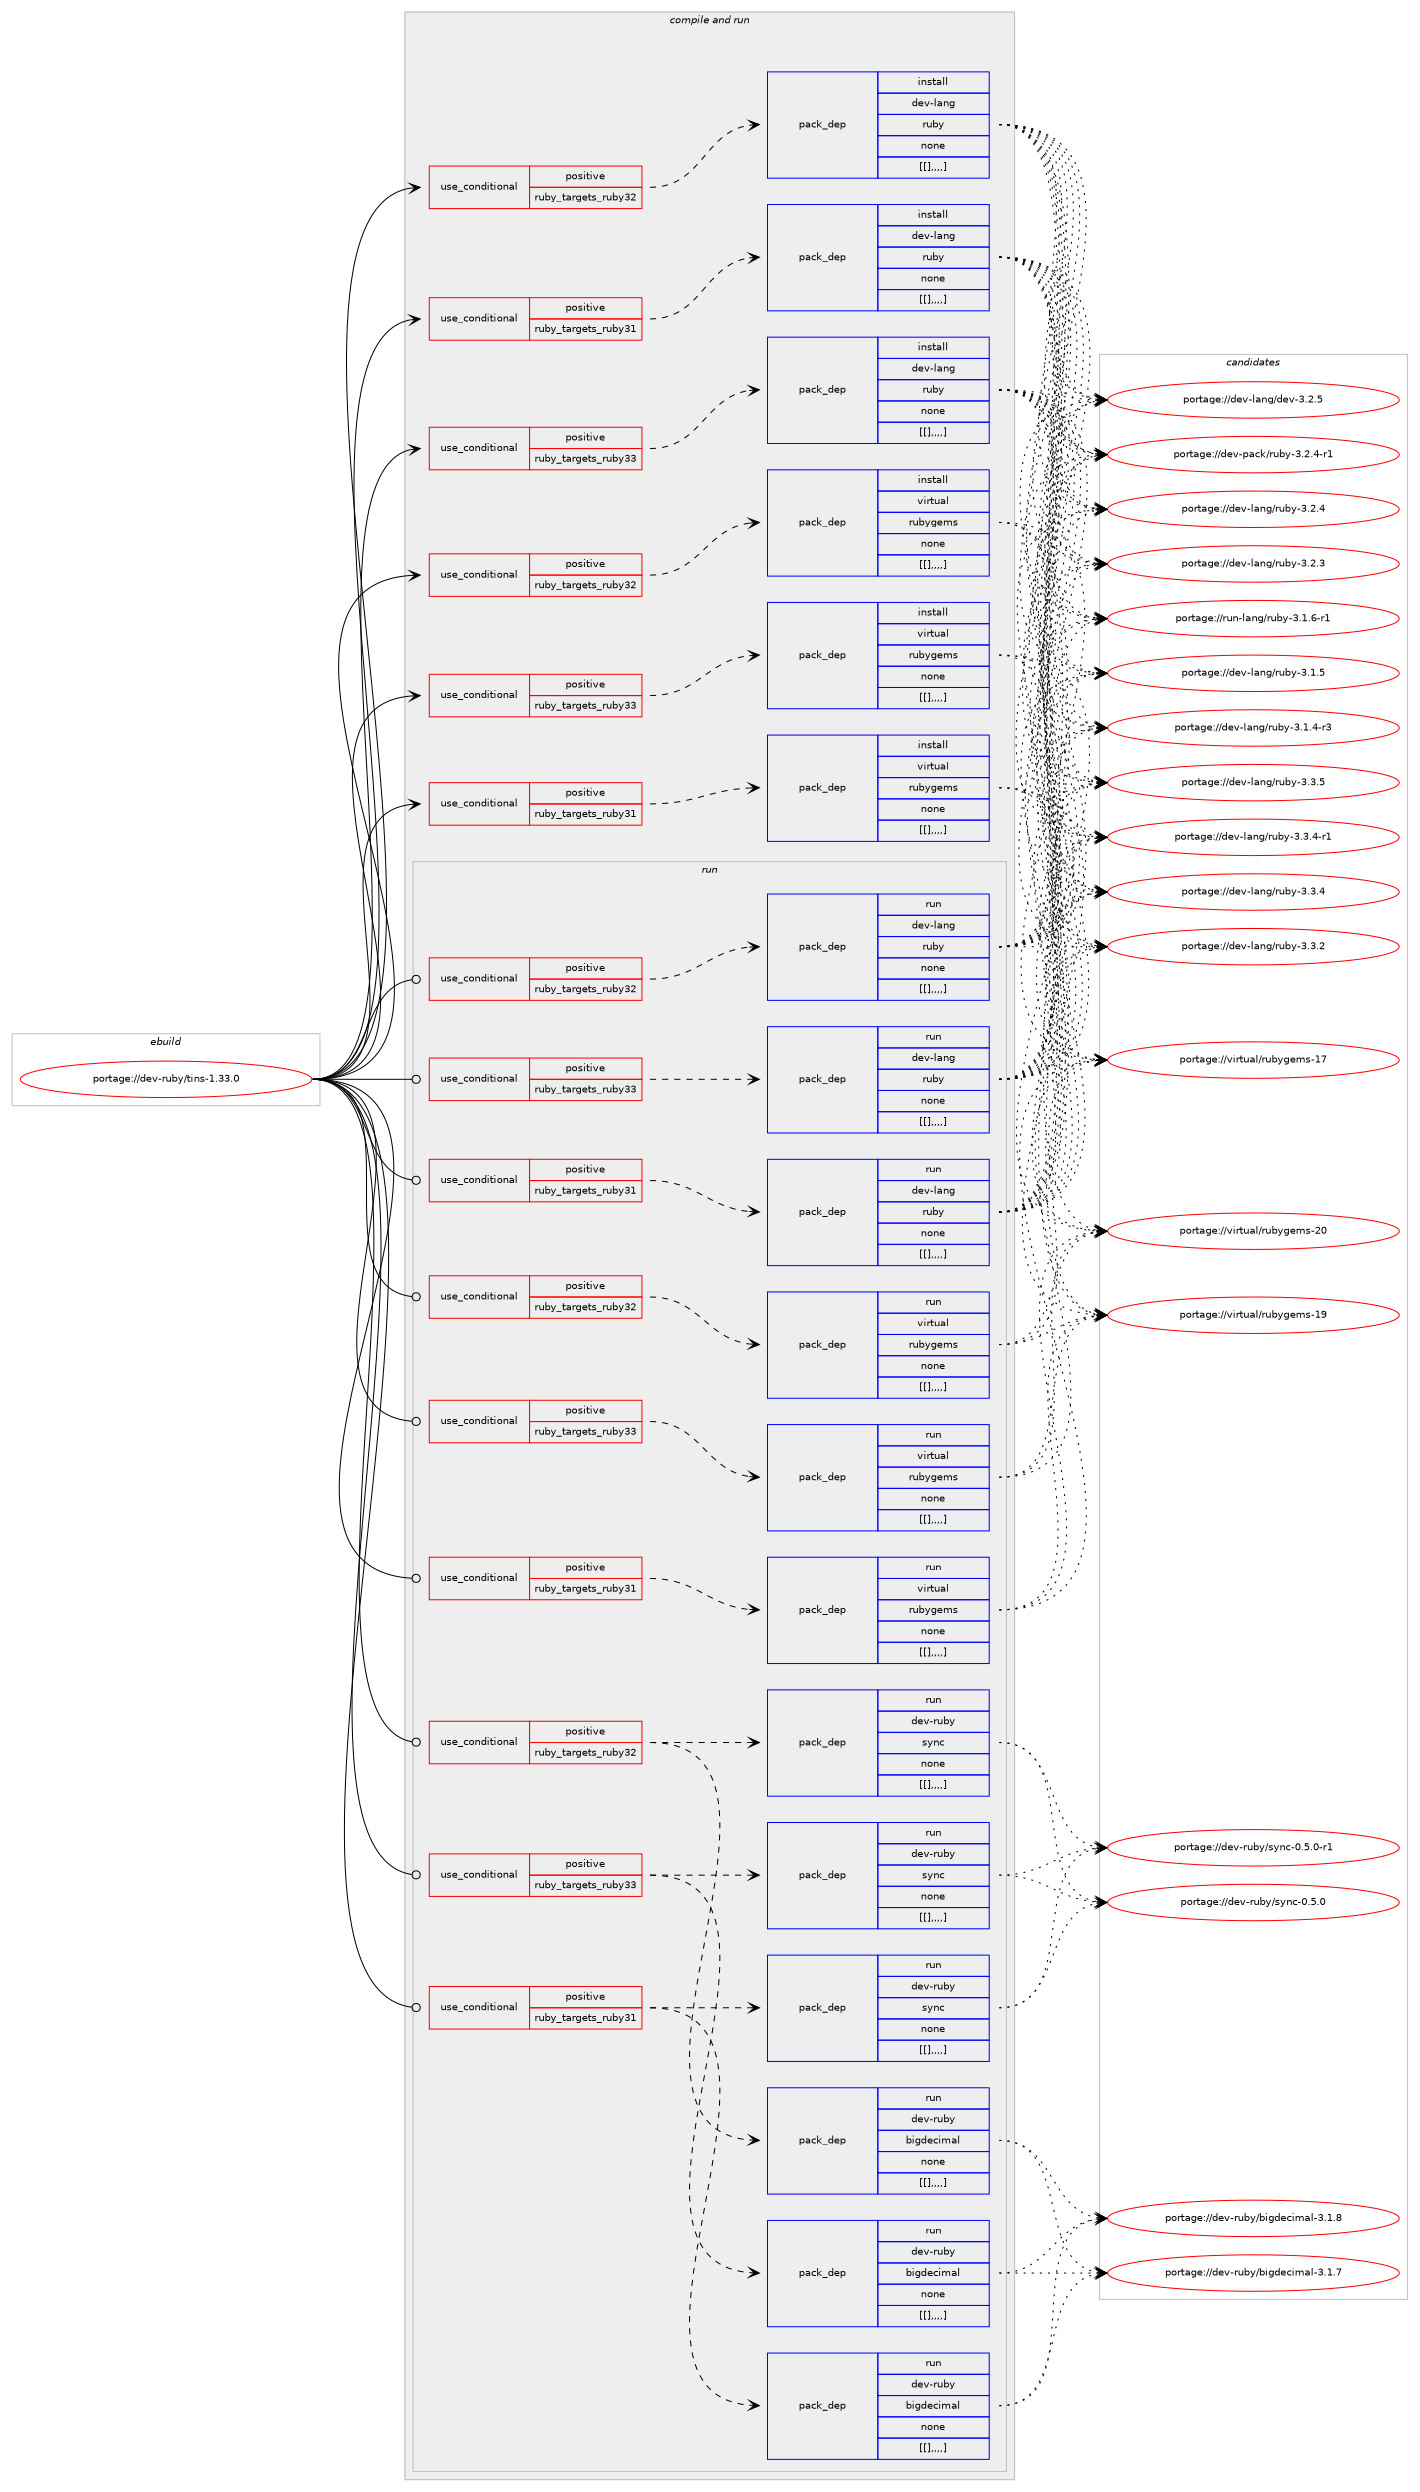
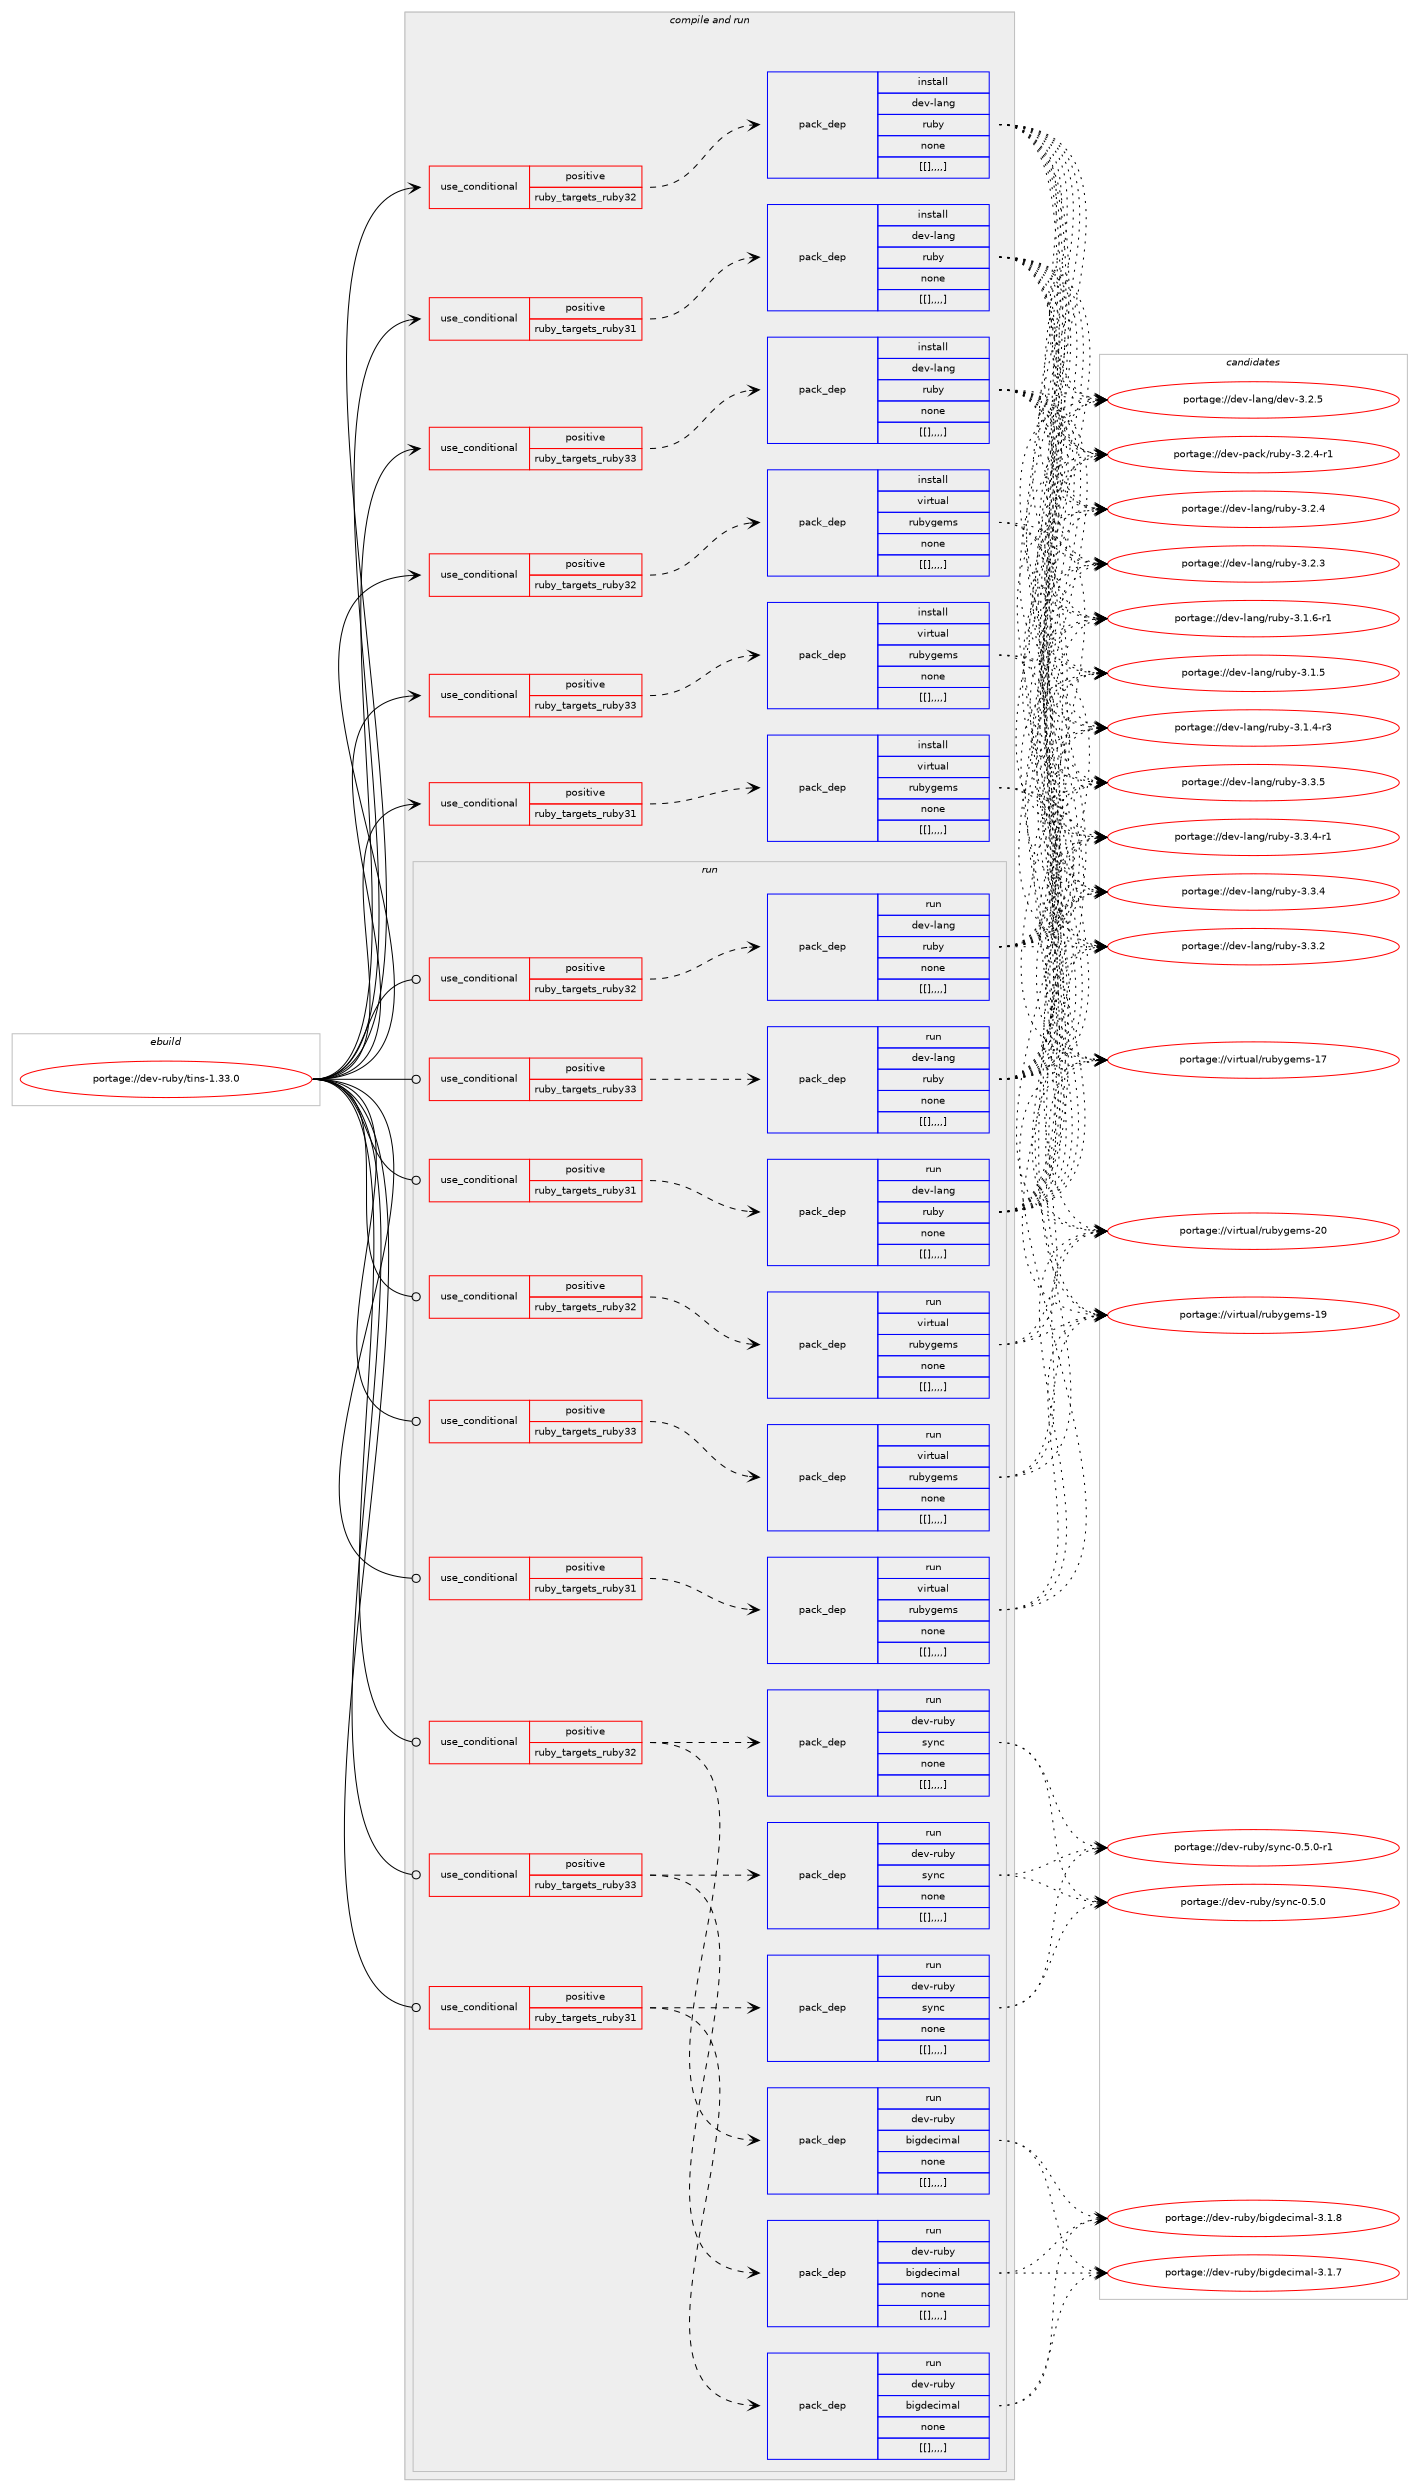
(1253, 619) -> (1253, 619)
